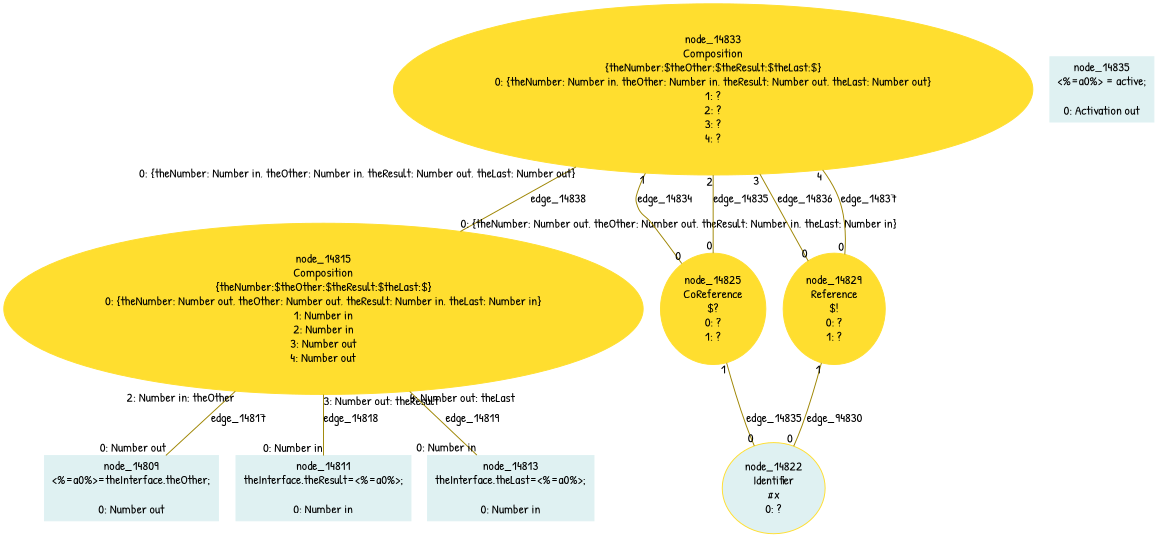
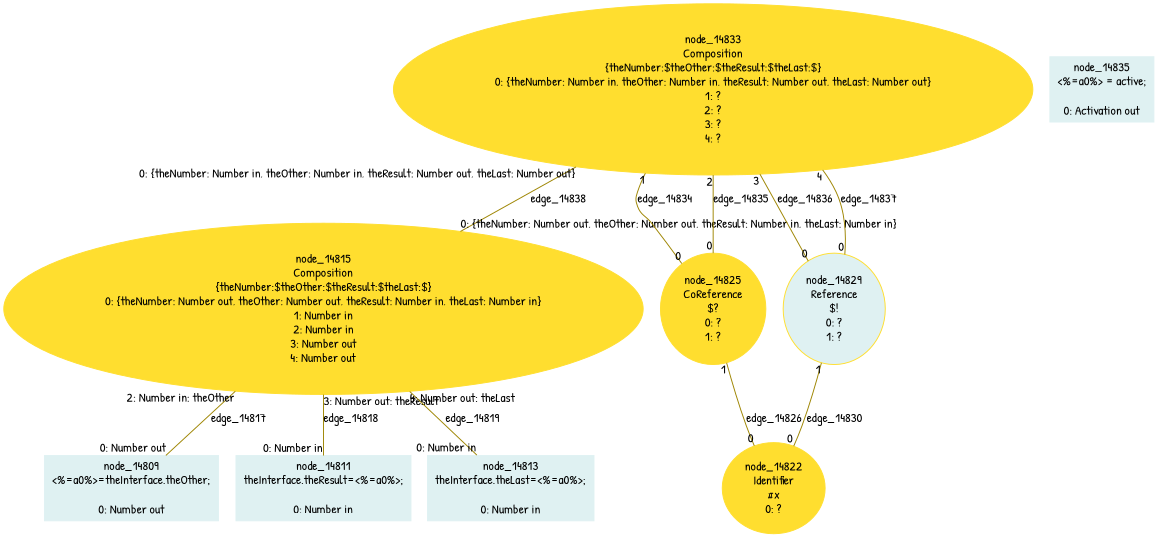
(834, 309) -> (834, 309)
(774, 419) -> (774, 419)
(835, 419) -> (835, 419)
(774, 488) -> (774, 488)
